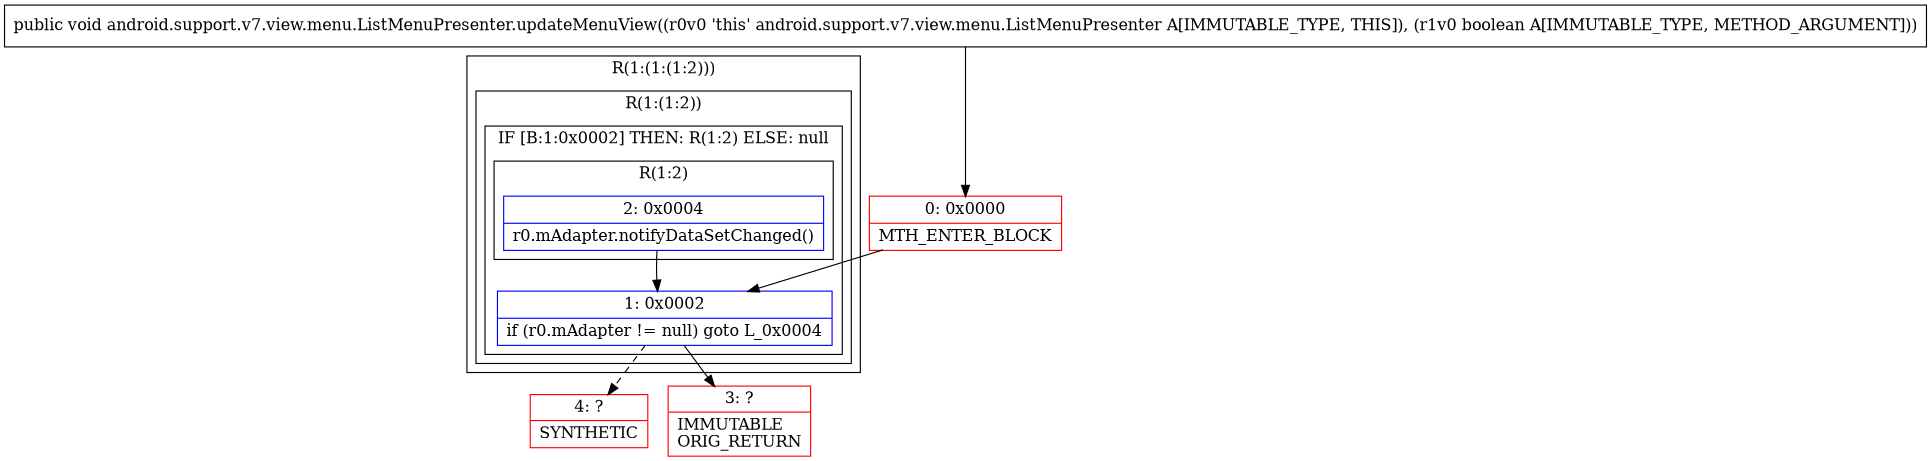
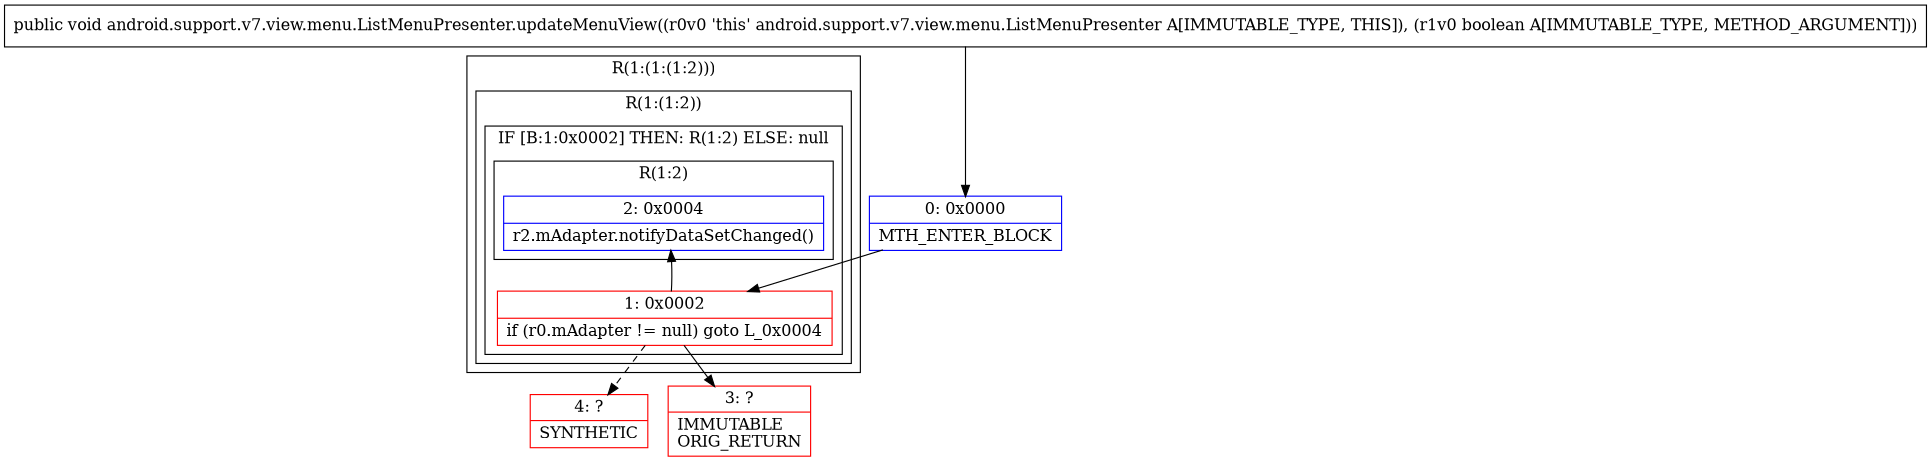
(965, 223) -> (965, 223)
(664, 236) -> (664, 236)
(657, 267) -> (672, 277)
(665, 318) -> (665, 318)
